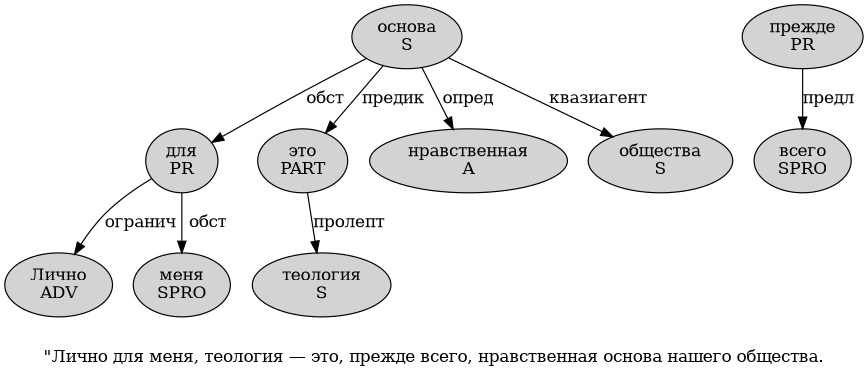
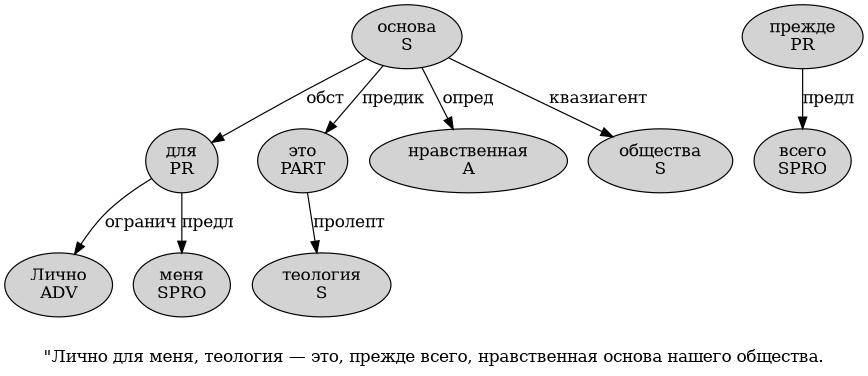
(208, 223) -> (208, 223)
